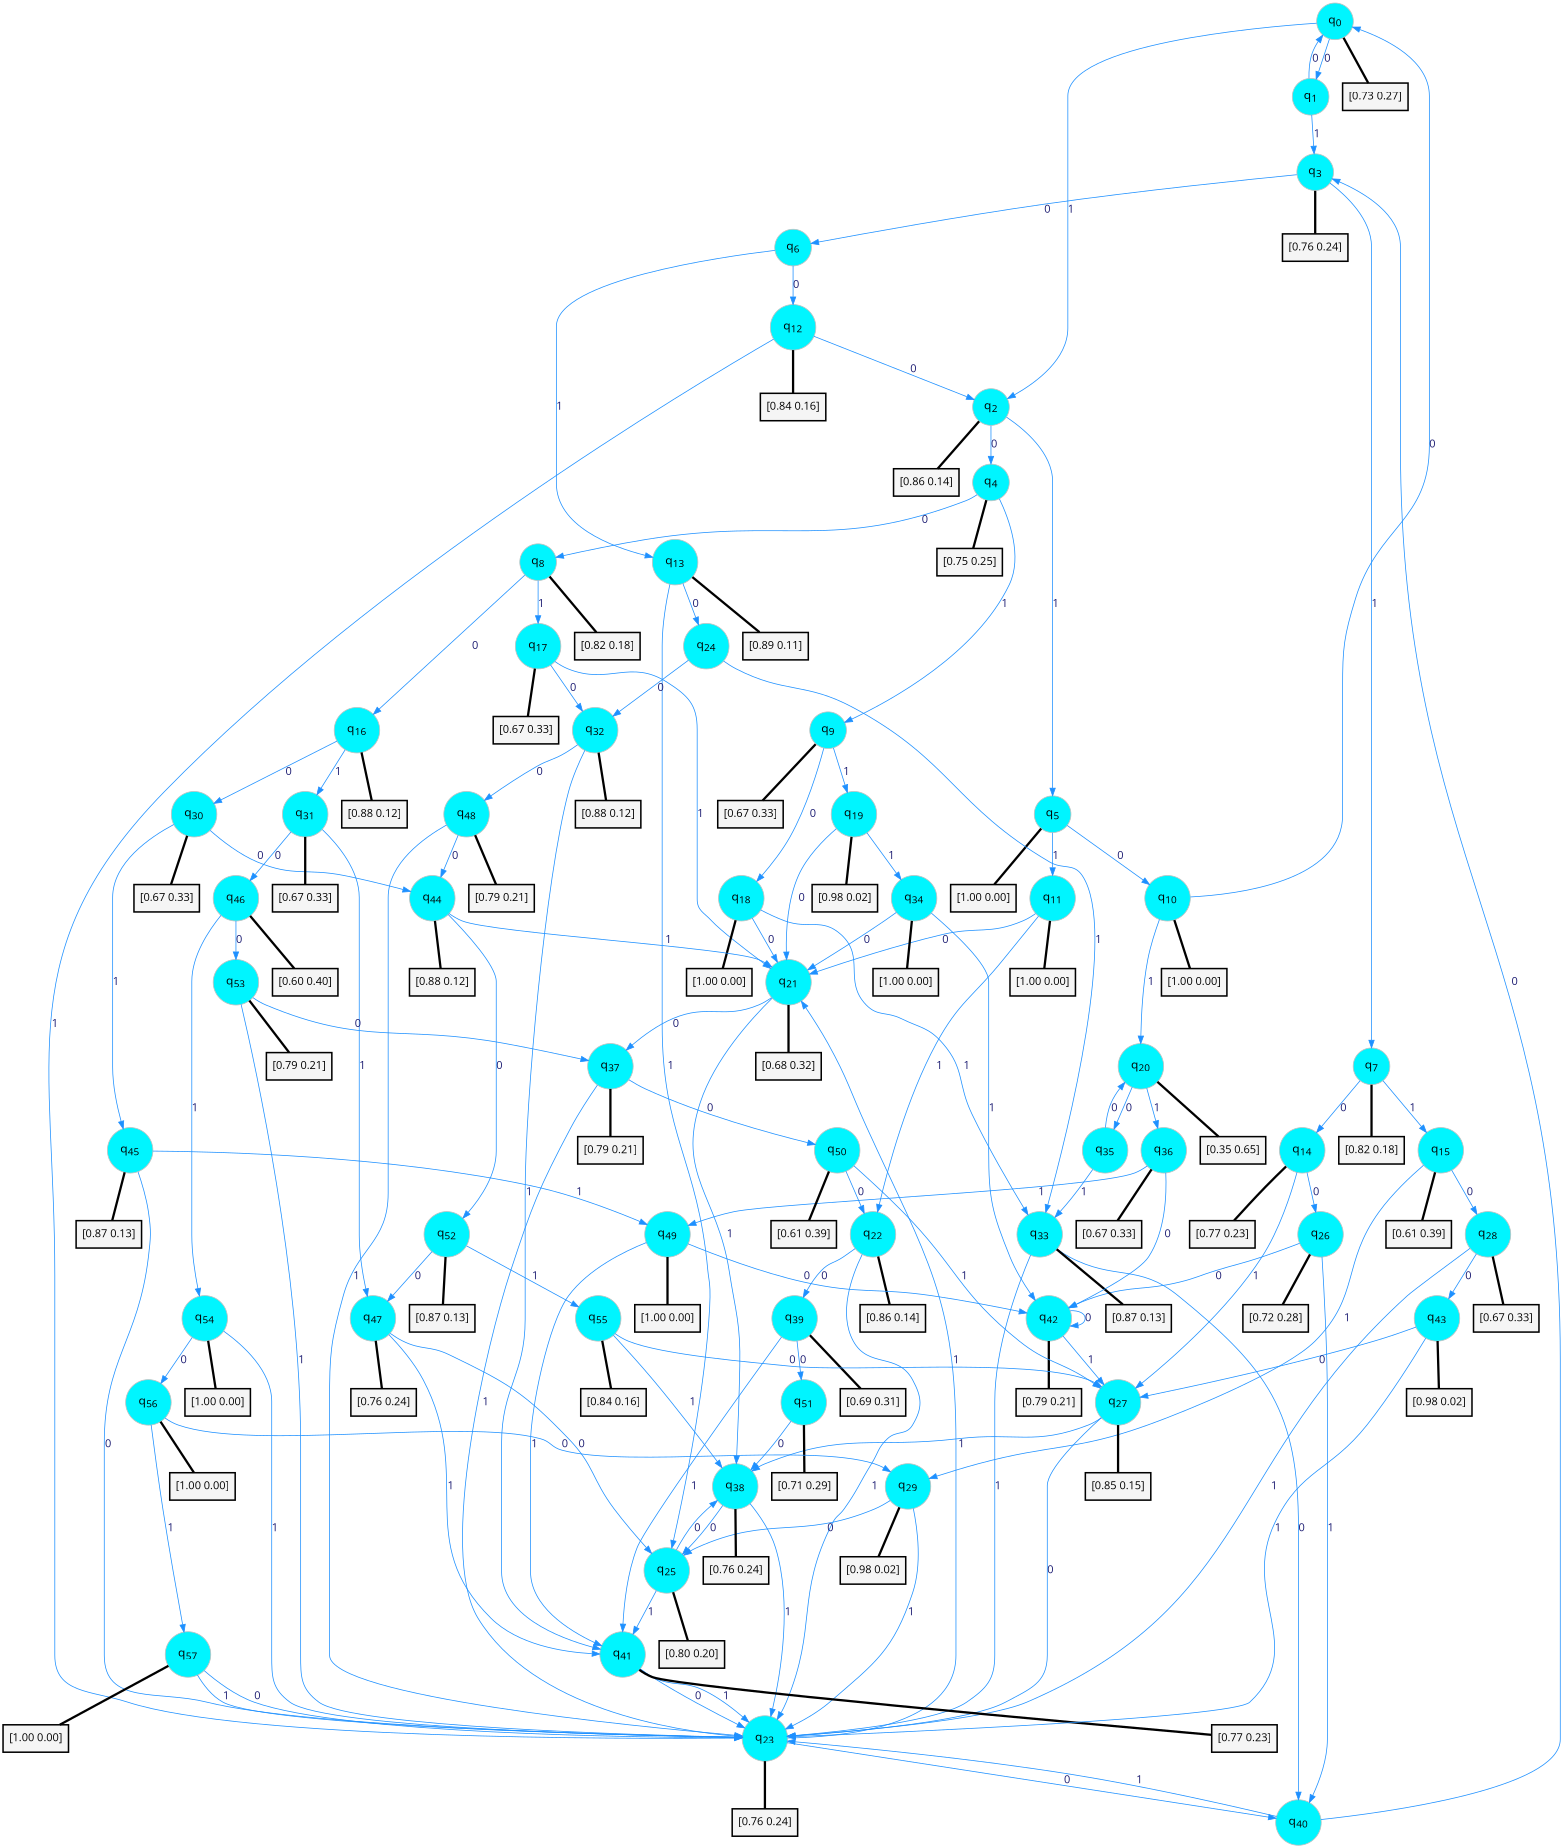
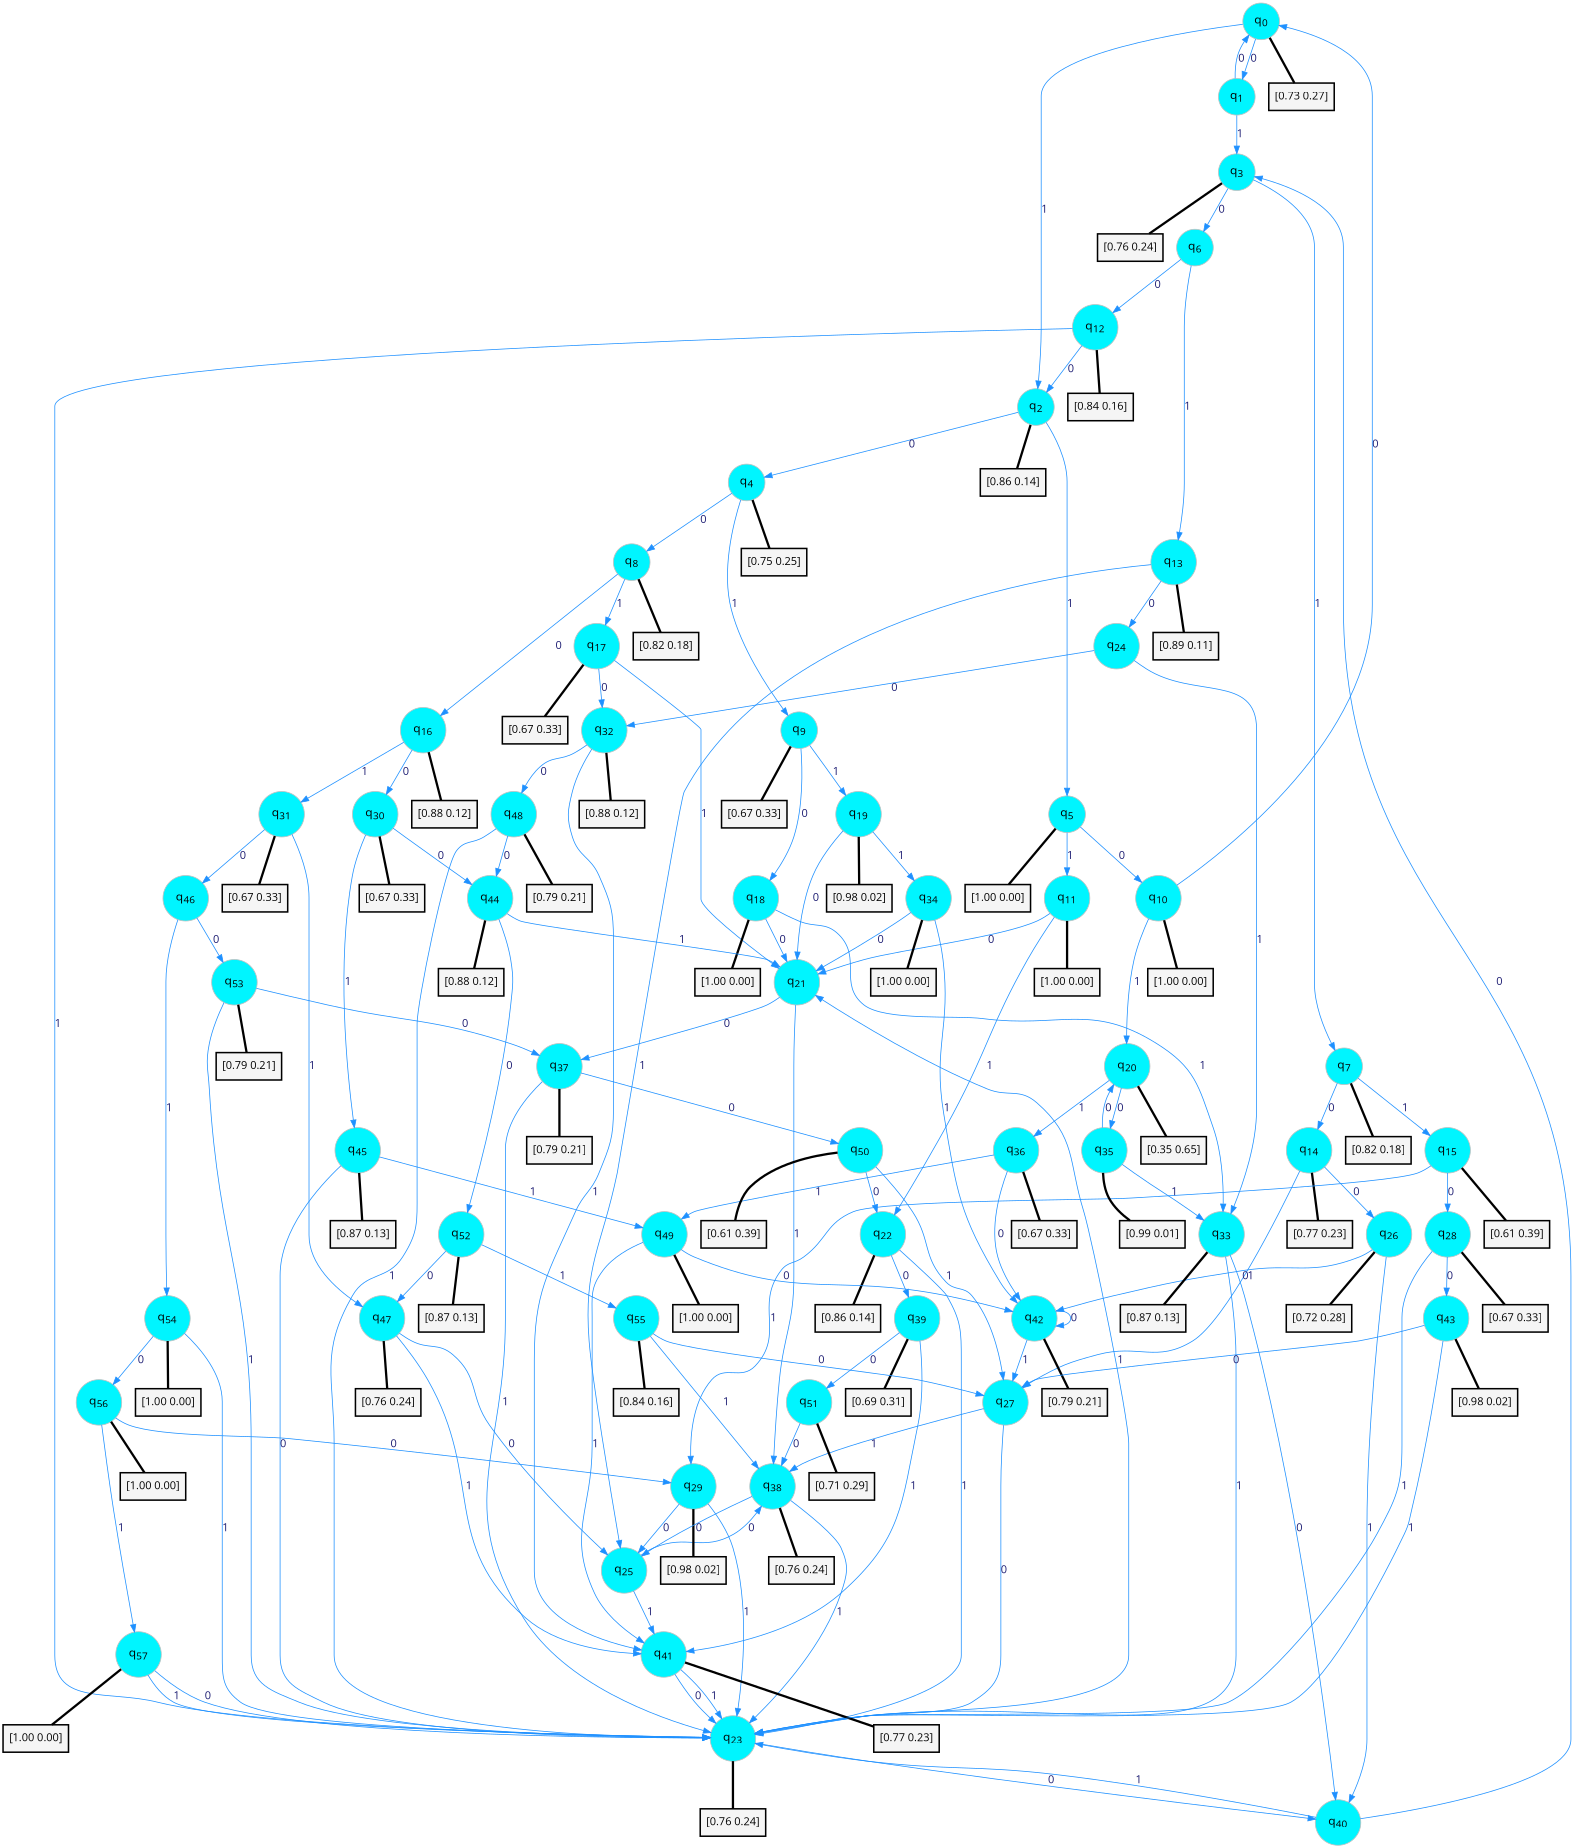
(305, 982) -> none
(789, 1066) -> none
none -> (1152, 1234)
(1118, 1486) -> none
(692, 1654) -> none
